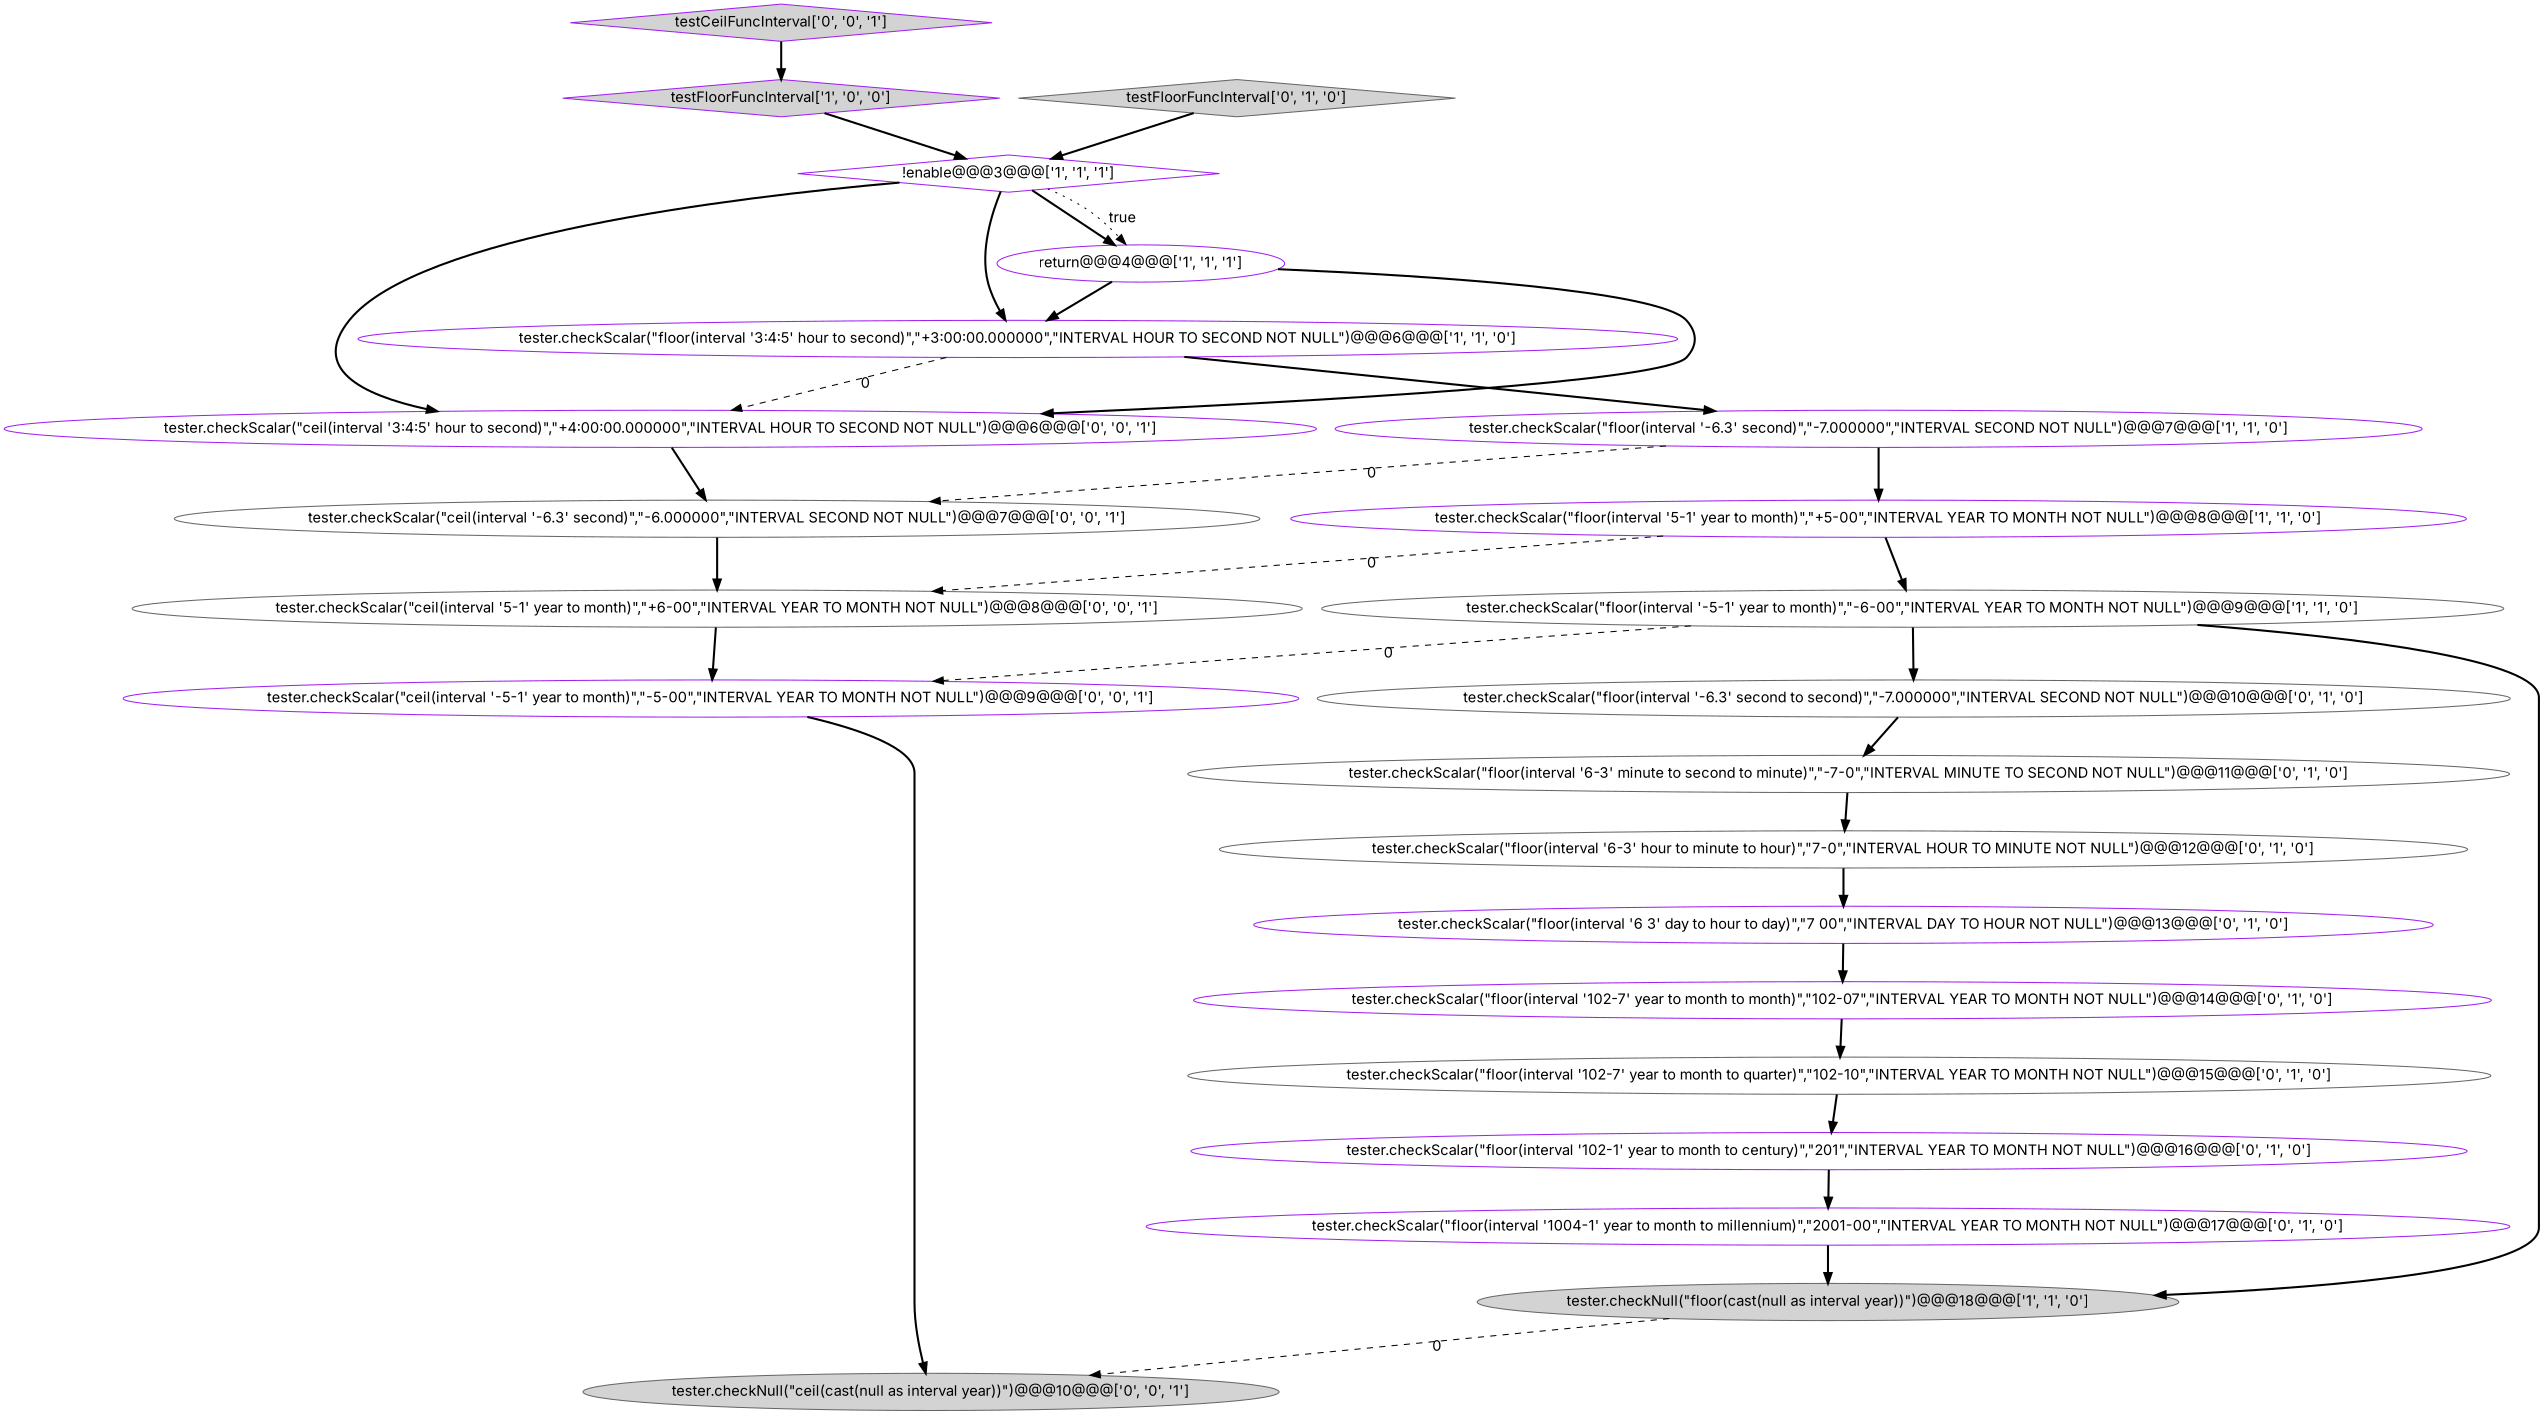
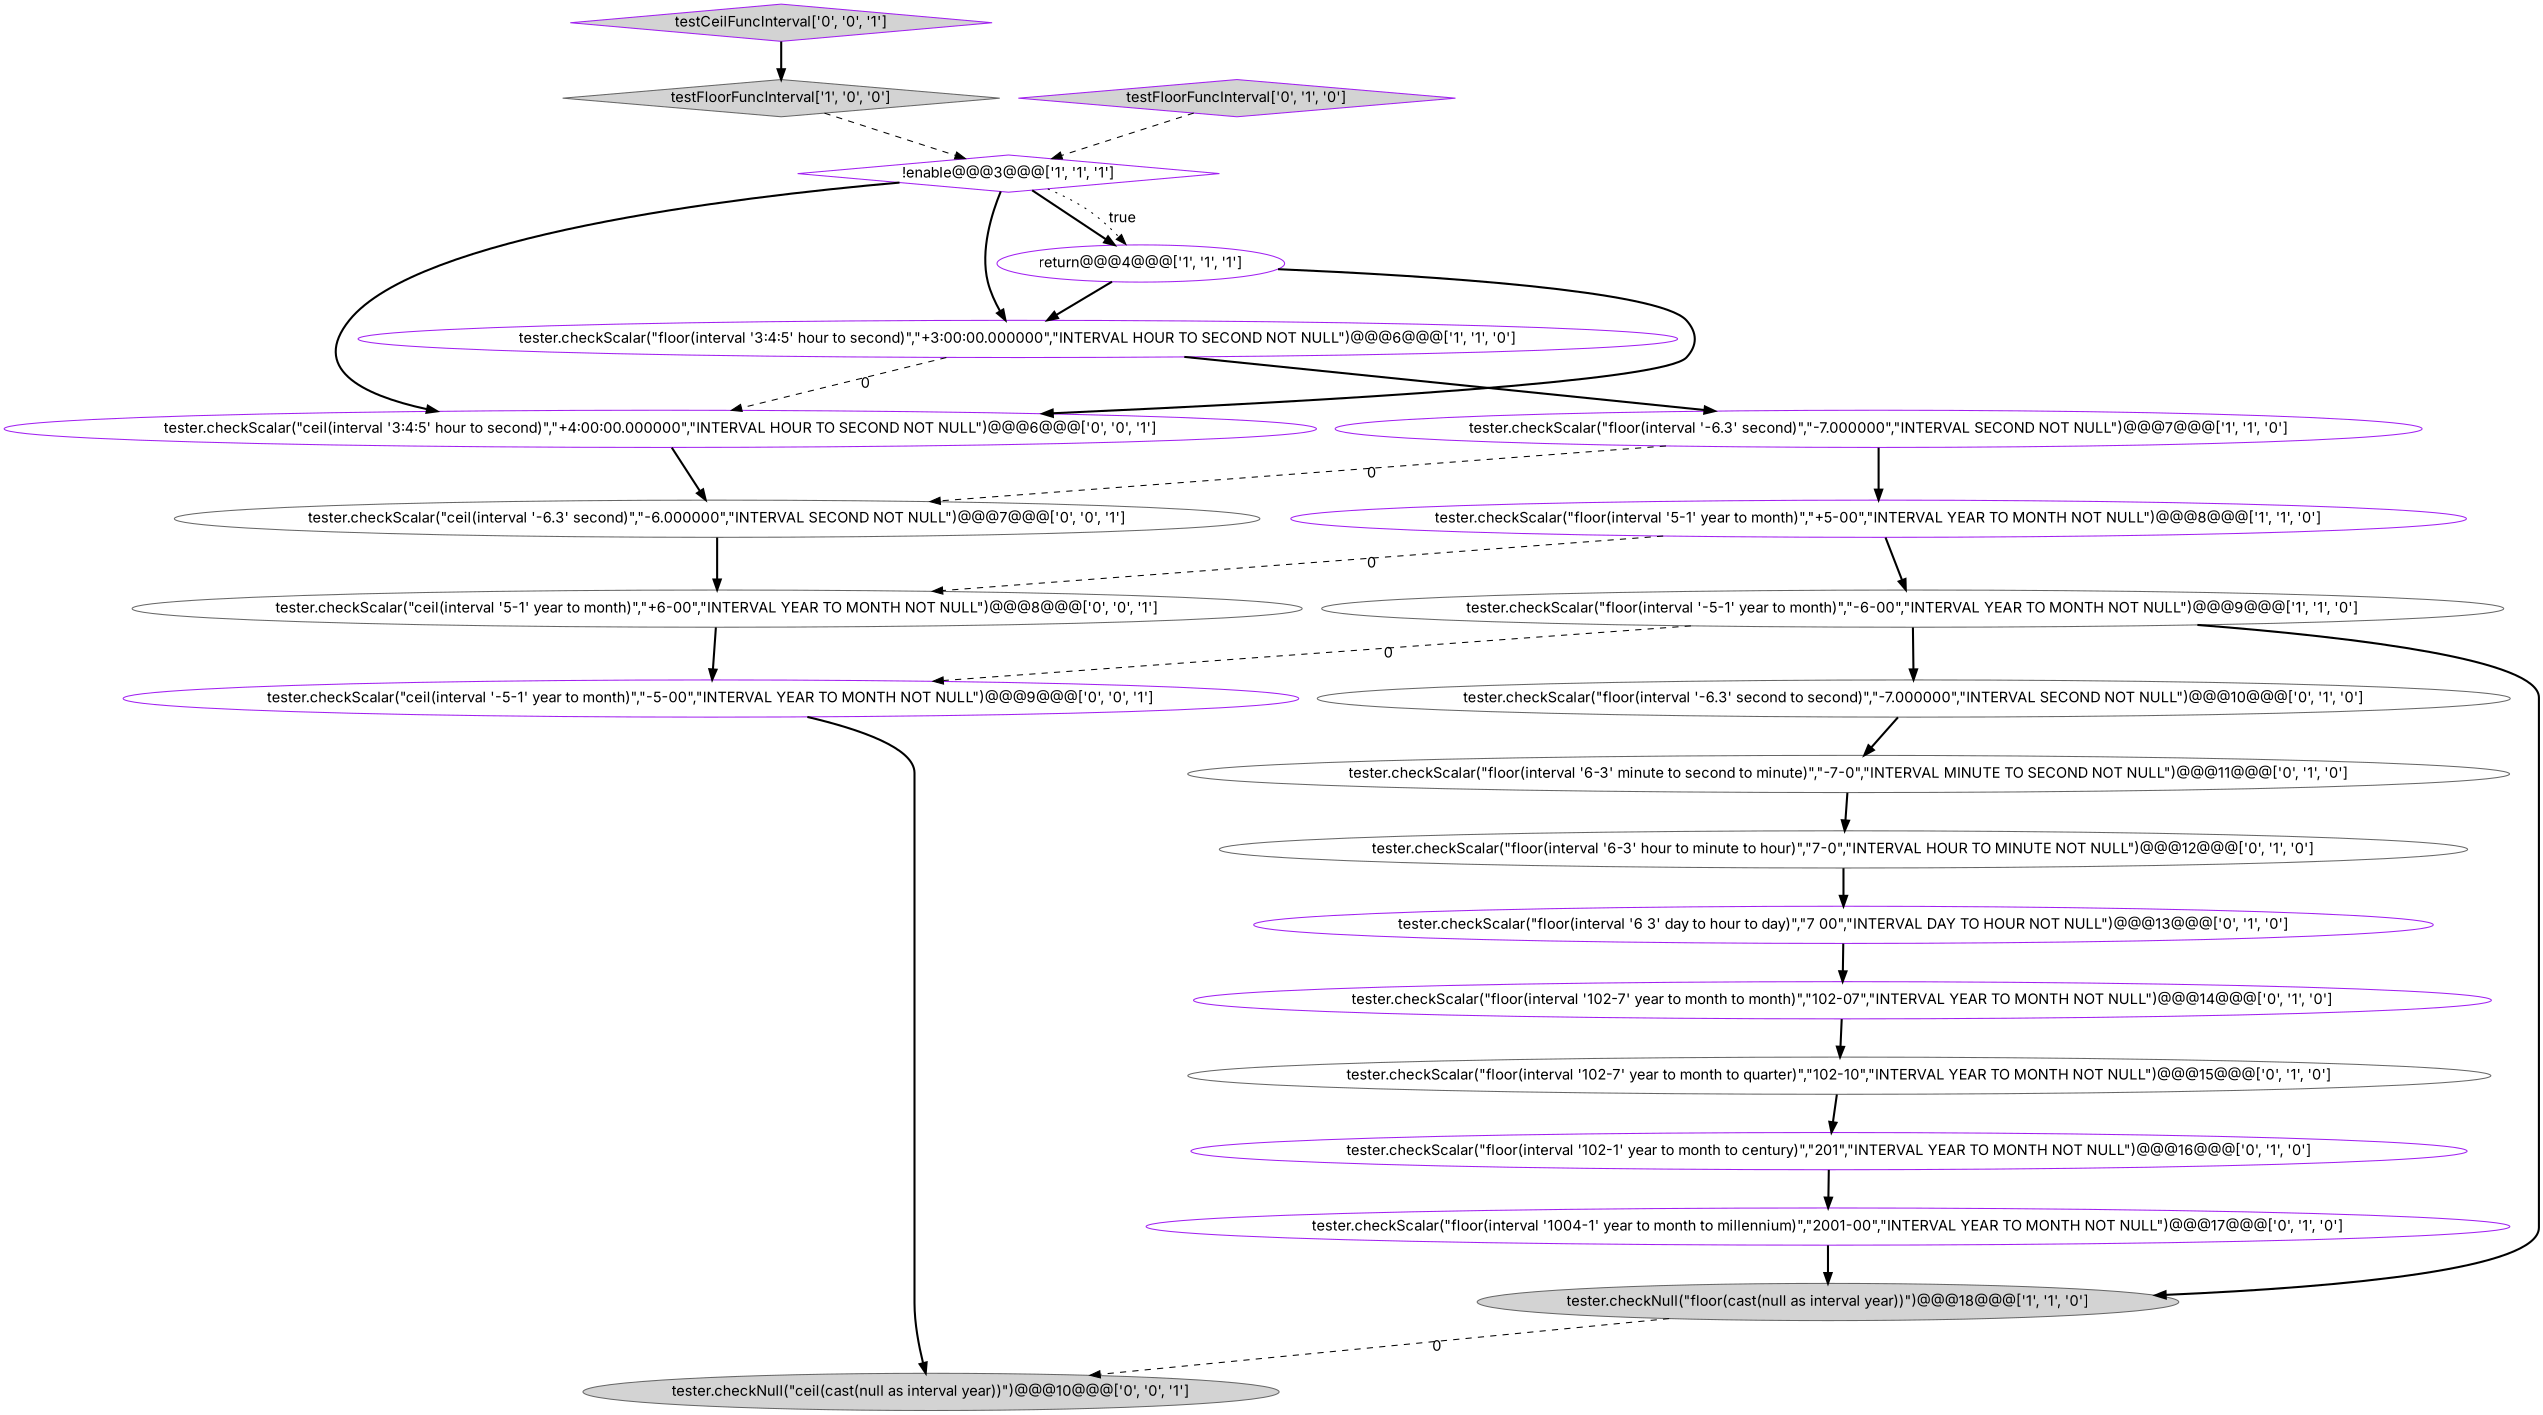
(781, 98) -> (781, 98)
(1237, 98) -> (1237, 98)
(890, 134) -> (890, 134)
(1128, 134) -> (1128, 134)
